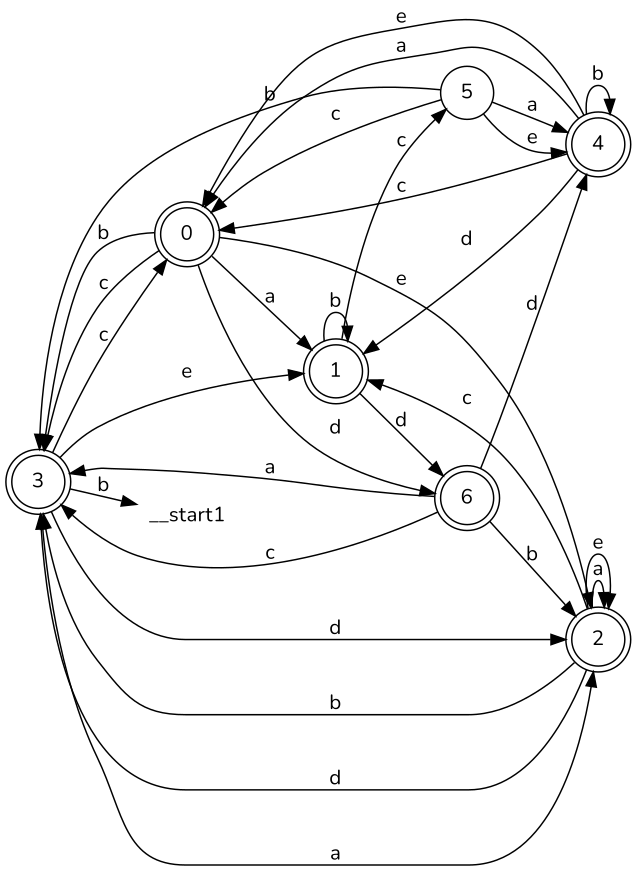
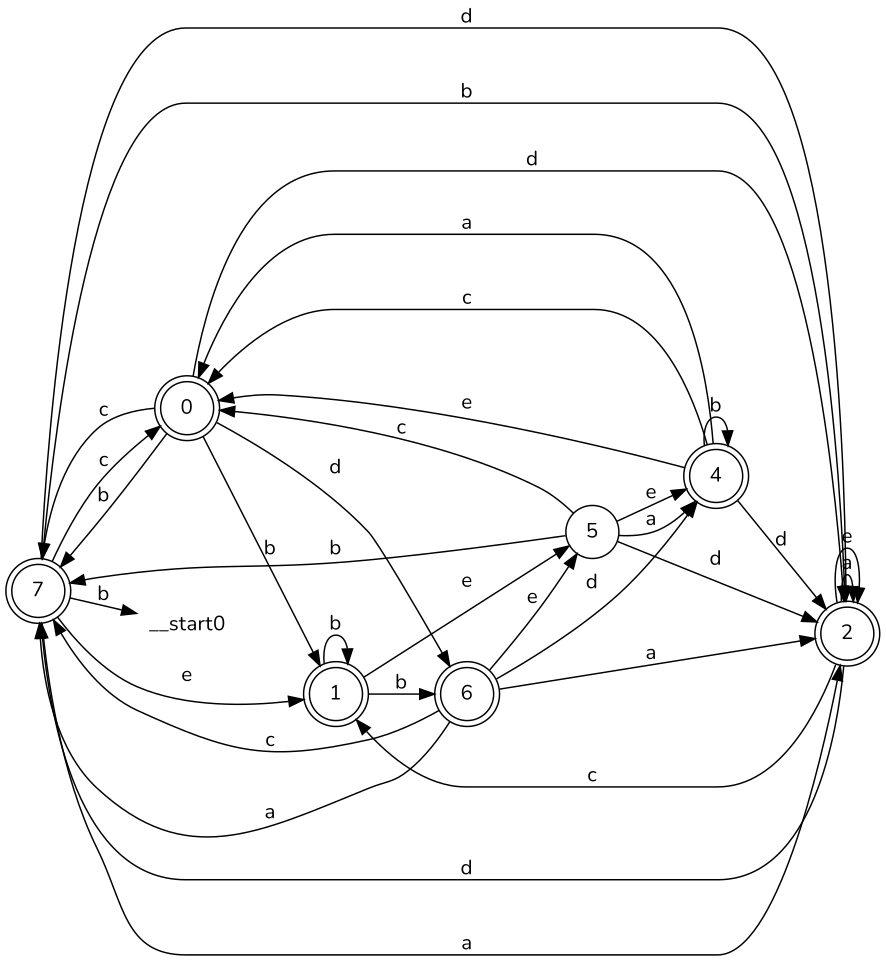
(402, 141) -> (467, 581)
(483, 264) -> (777, 549)
(402, 279) -> (533, 160)
(270, 297) -> (270, 549)
(402, 421) -> (402, 683)
(38, 482) -> (38, 591)
(187, 516) -> (187, 625)
(533, 555) -> (651, 654)
none -> (710, 579)
none -> (531, 620)
